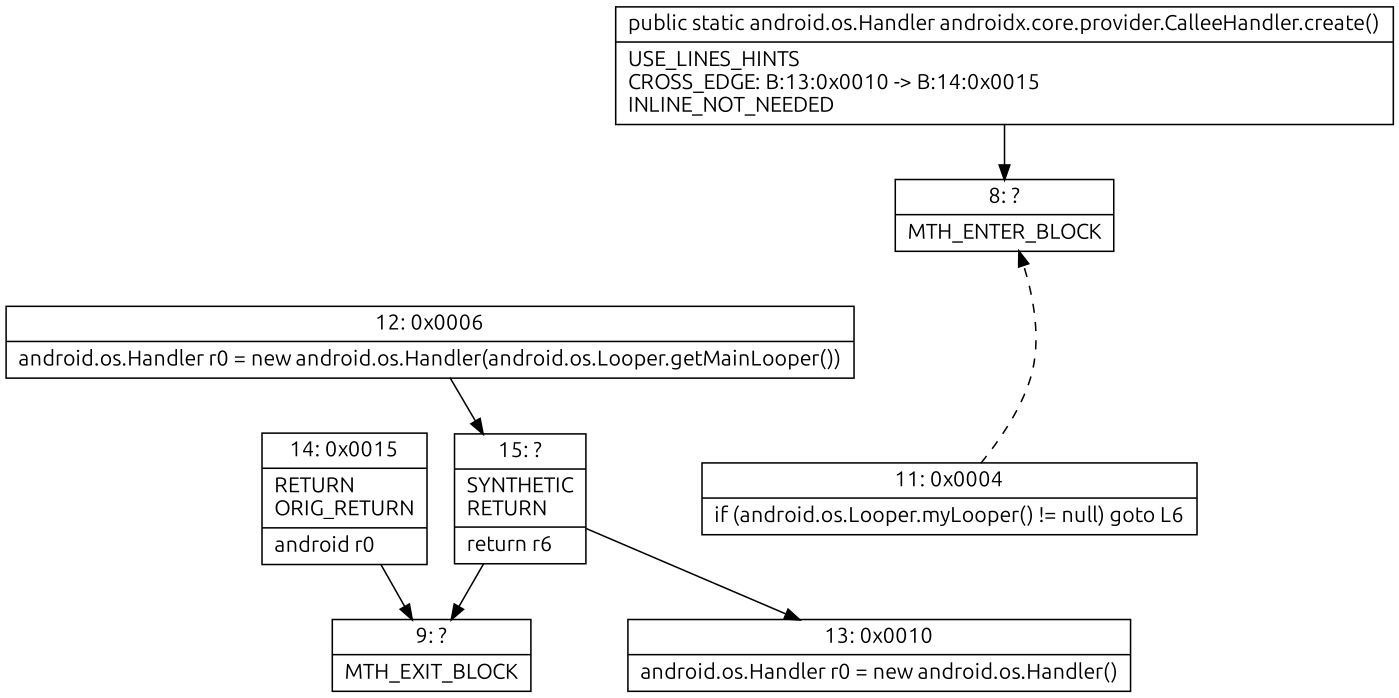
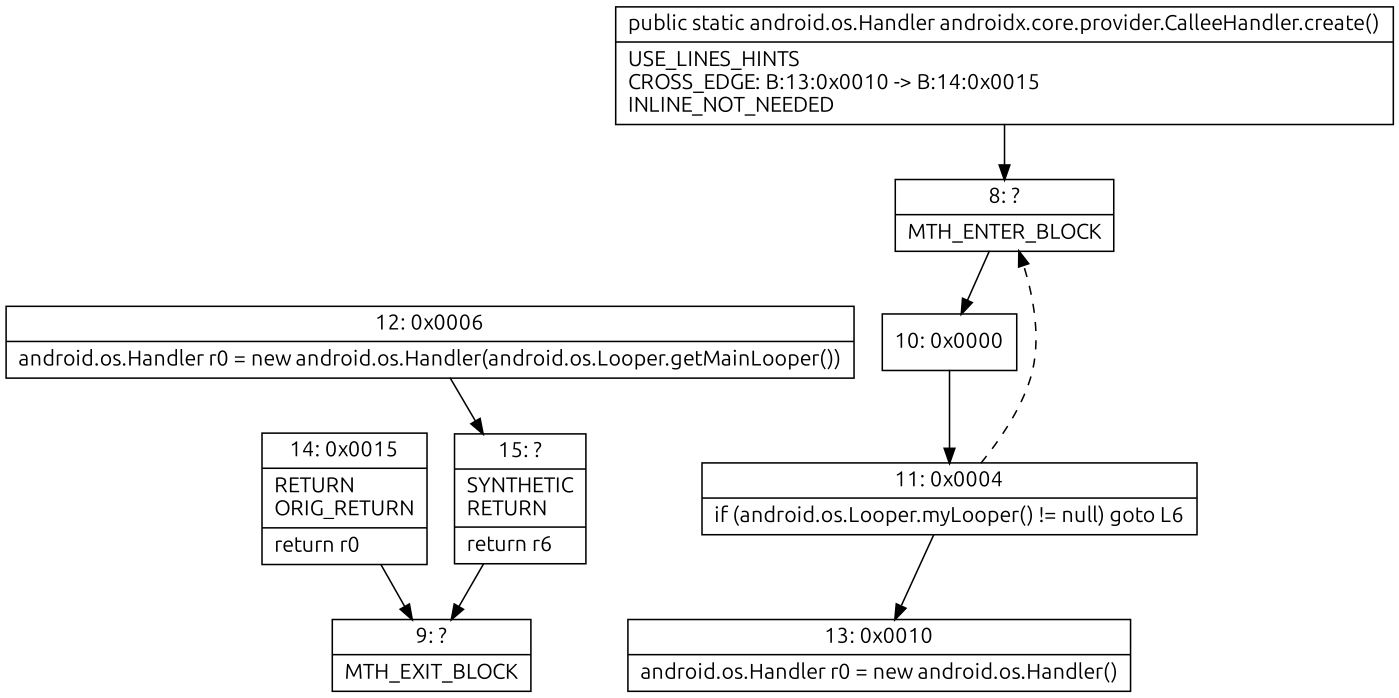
none -> (950, 342)
(325, 545) -> (318, 545)
(686, 571) -> (918, 570)
